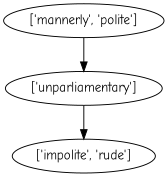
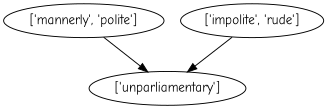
(84, 118) -> (214, 52)
